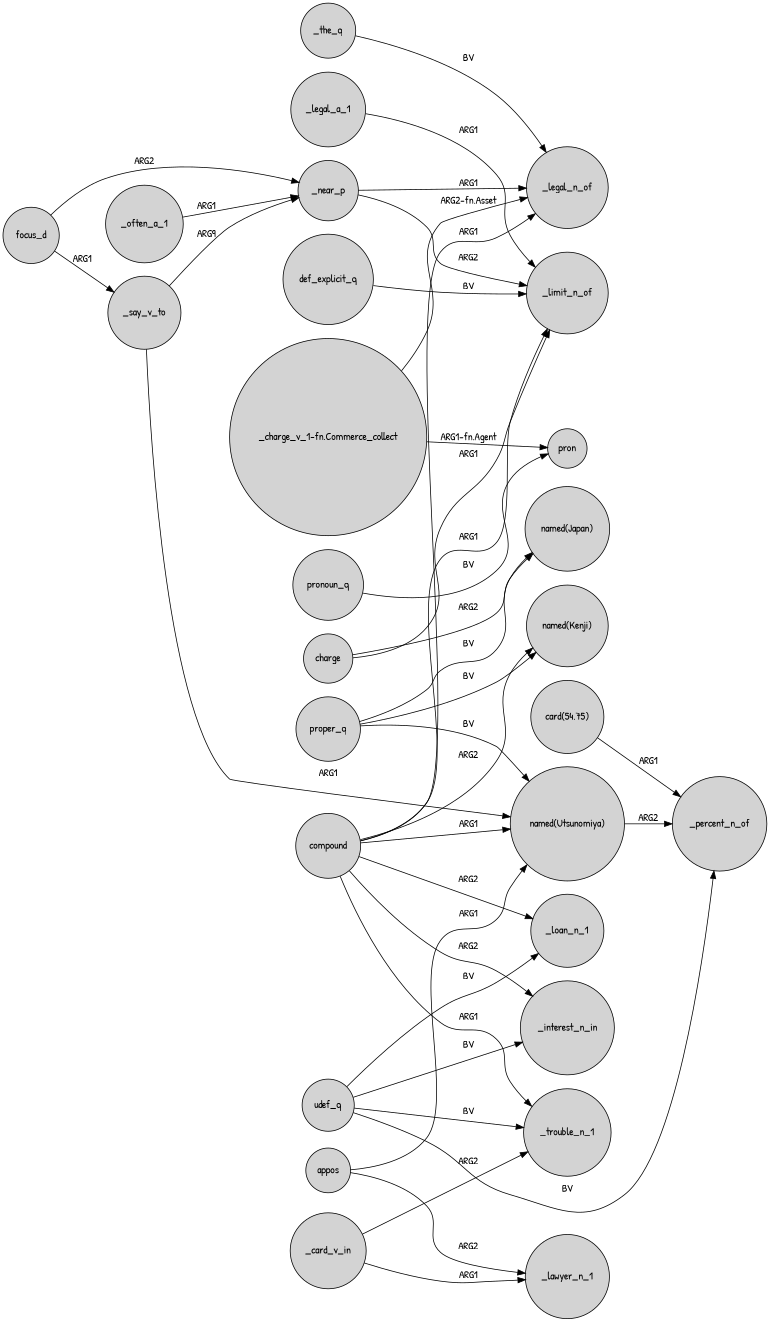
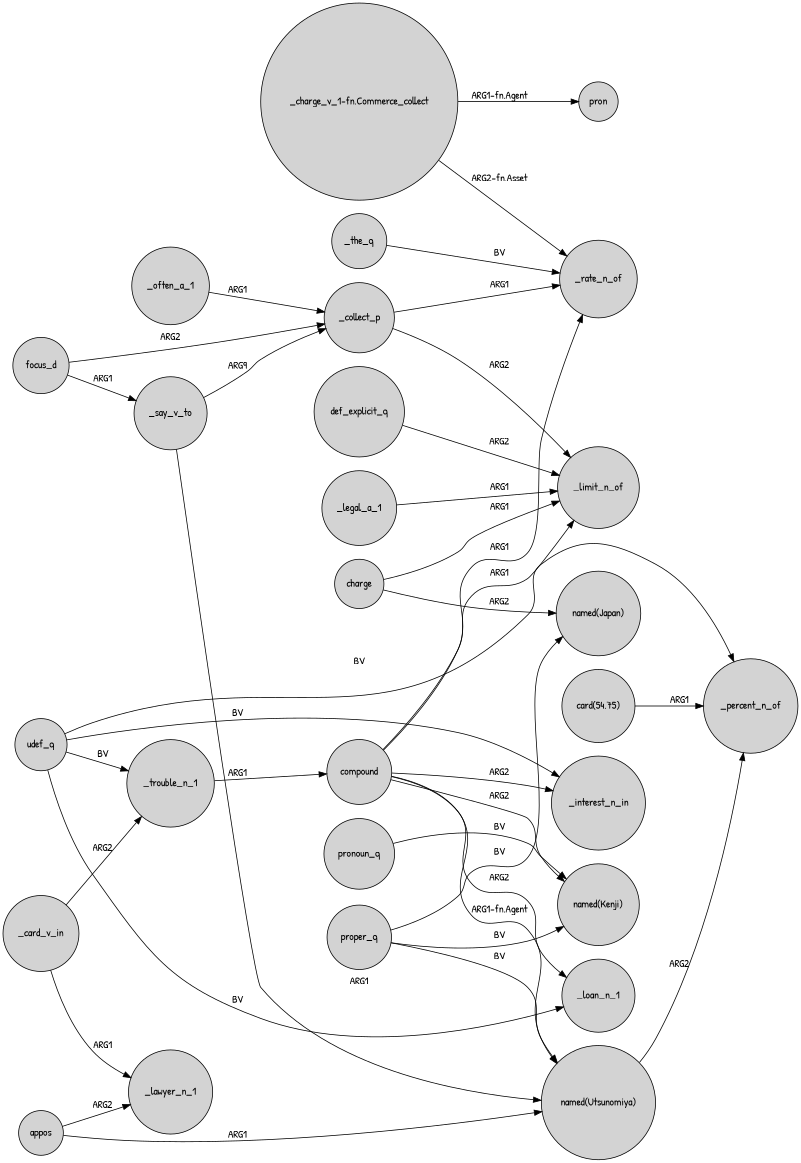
(567, 188) -> (598, 279)
(328, 191) -> (359, 318)
(468, 287) -> (500, 442)
(495, 572) -> (483, 834)
(468, 824) -> (500, 910)
(422, 1007) -> (267, 778)
